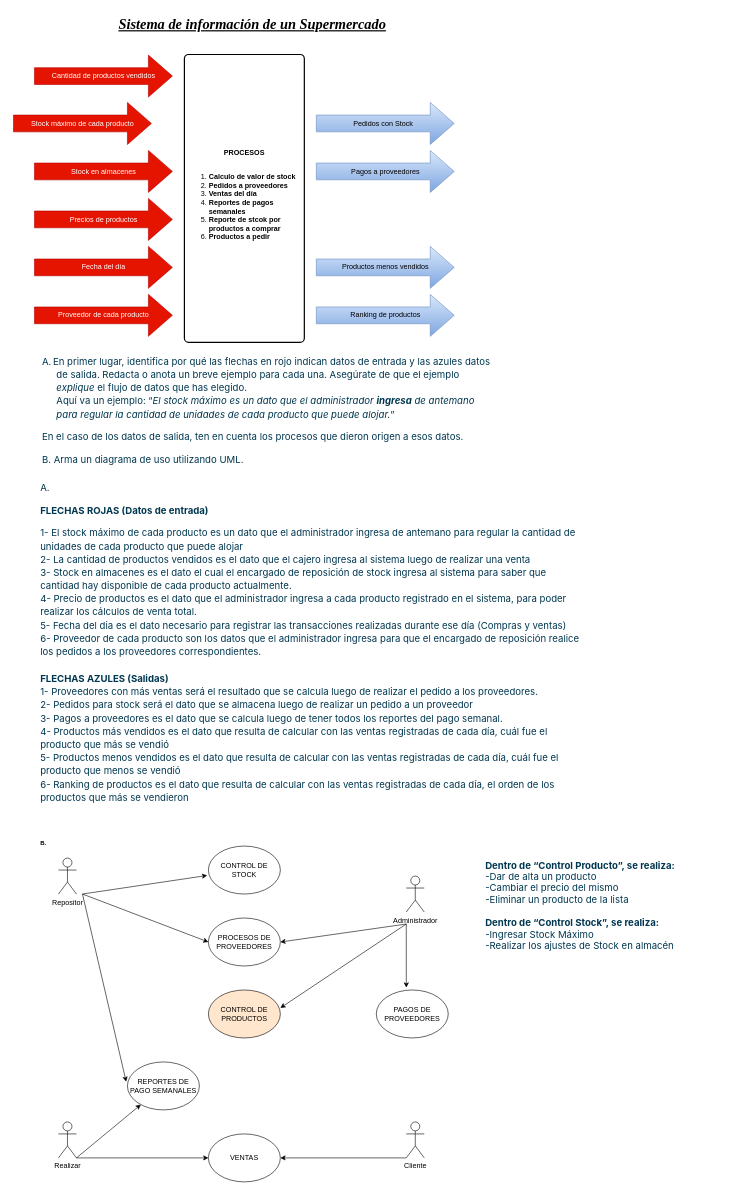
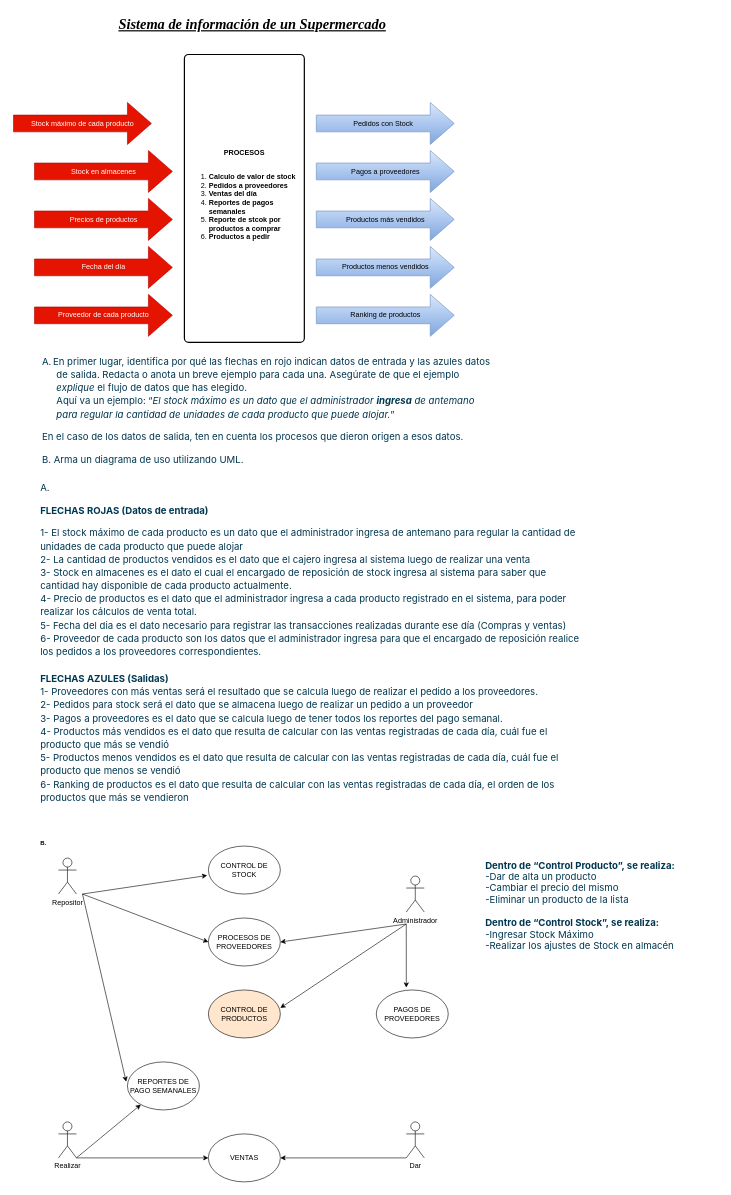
(104, 76) -> none
none -> (386, 219)
(416, 1167) -> (416, 1167)
